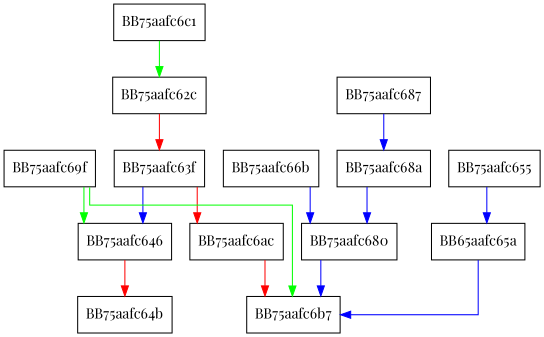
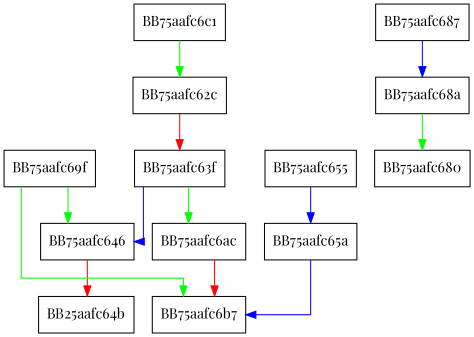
(271, 169) -> none
(197, 199) -> (189, 200)
(367, 200) -> (422, 127)
(478, 242) -> (311, 242)
(321, 273) -> none
(125, 315) -> (86, 315)
